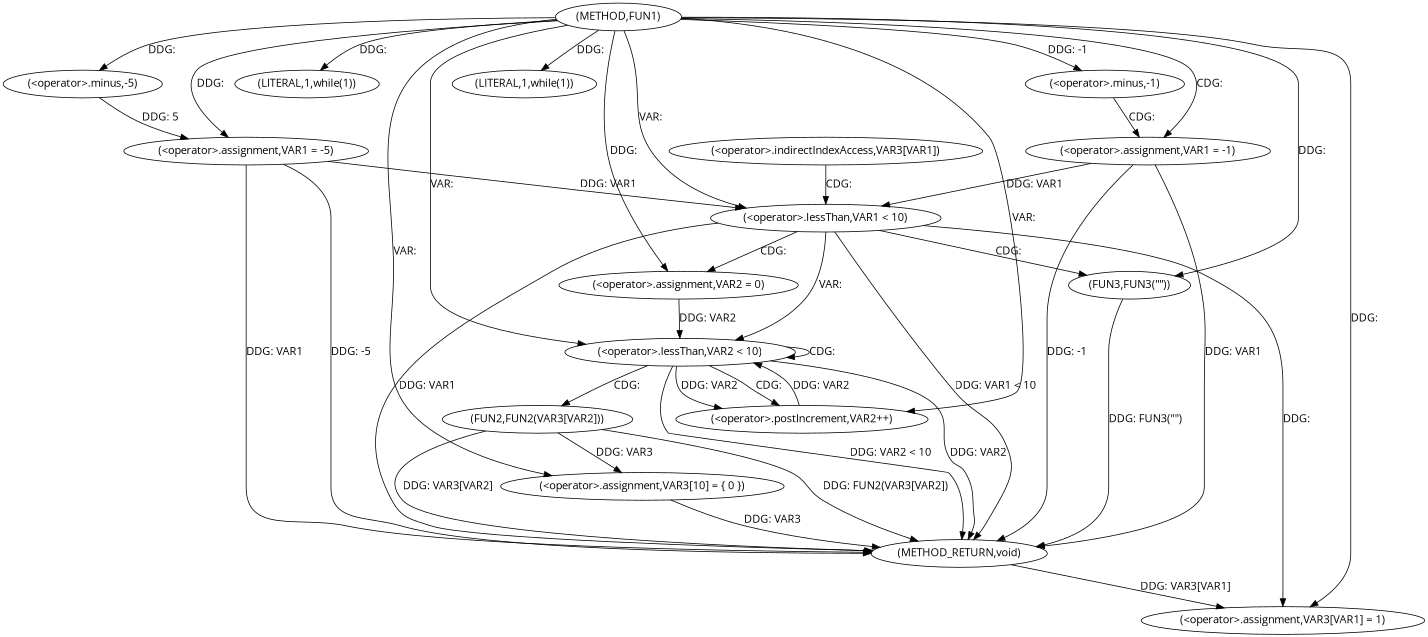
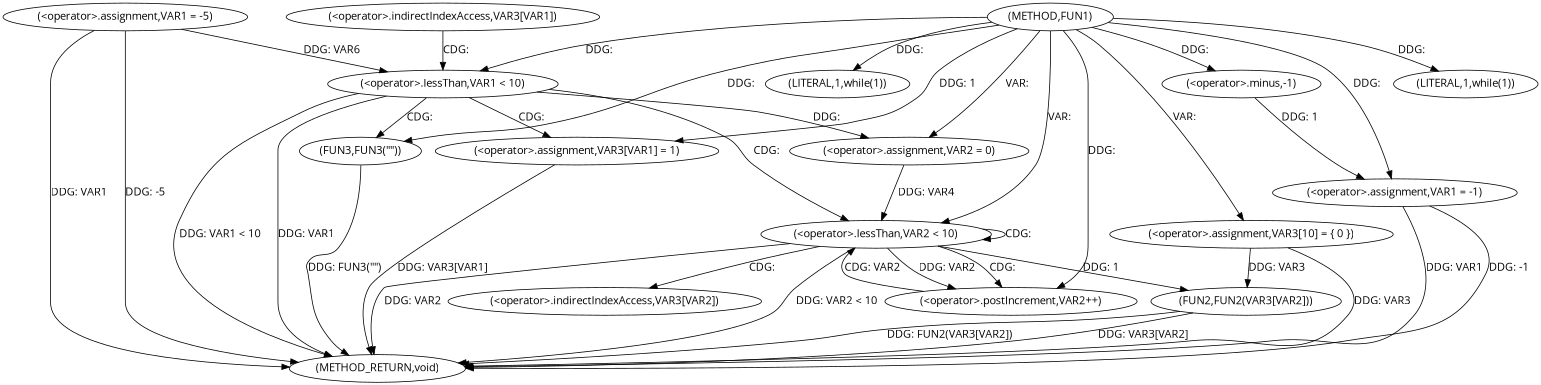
(338, 38) -> none
(1068, 50) -> (1197, 50)
(83, 84) -> none
(1211, 84) -> (1369, 84)
(652, 118) -> (601, 50)
(1143, 118) -> (1300, 118)
(625, 151) -> (1019, 84)
(990, 184) -> none
(608, 185) -> (332, 50)
(1025, 218) -> (1104, 151)
(775, 252) -> (828, 118)
(832, 285) -> (768, 151)
none -> (605, 301)
(708, 319) -> (926, 193)
(1366, 319) -> (958, 84)
(628, 386) -> (1101, 268)
(821, 386) -> (873, 268)
(1298, 419) -> (533, 118)
(587, 451) -> (1249, 264)
(1114, 586) -> (433, 239)
